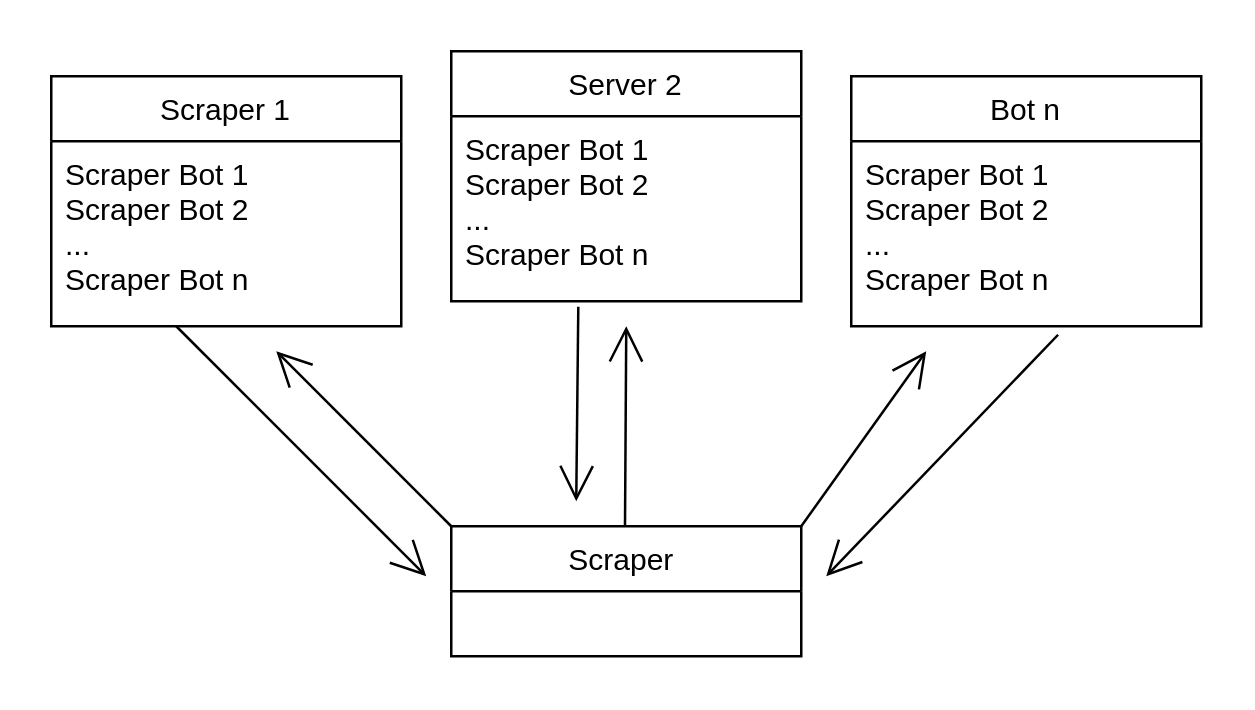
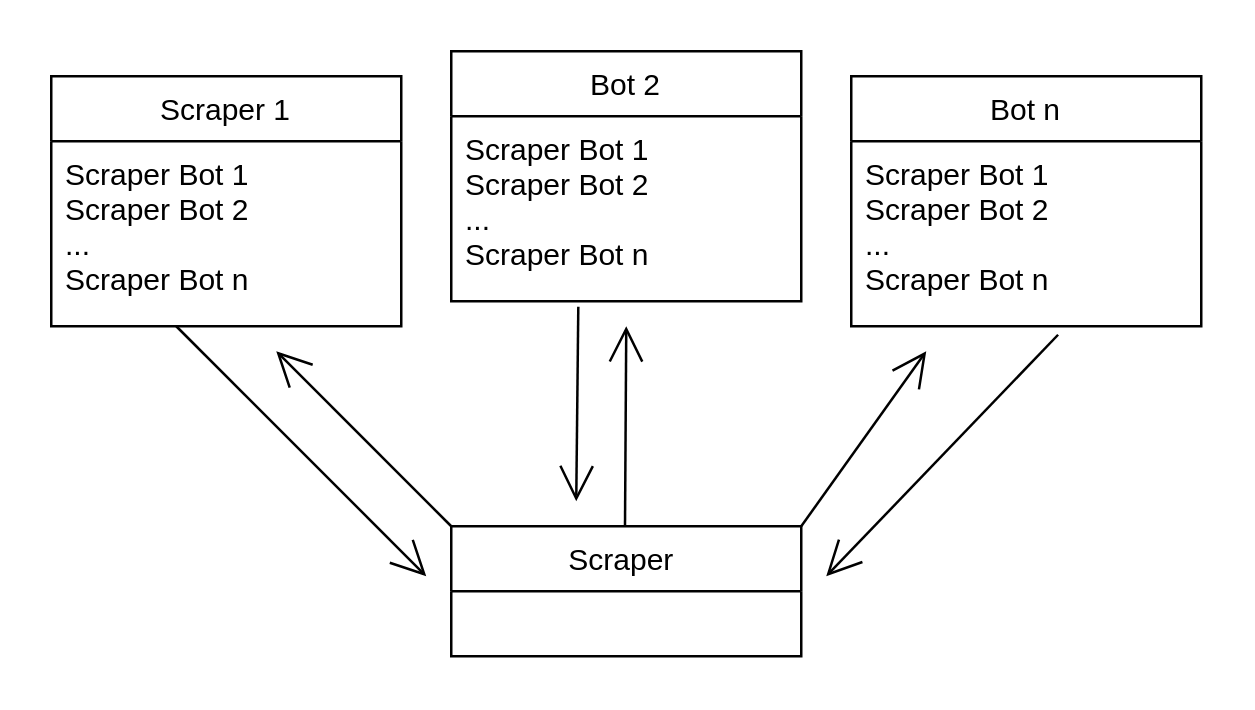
(625, 85) -> (625, 85)
